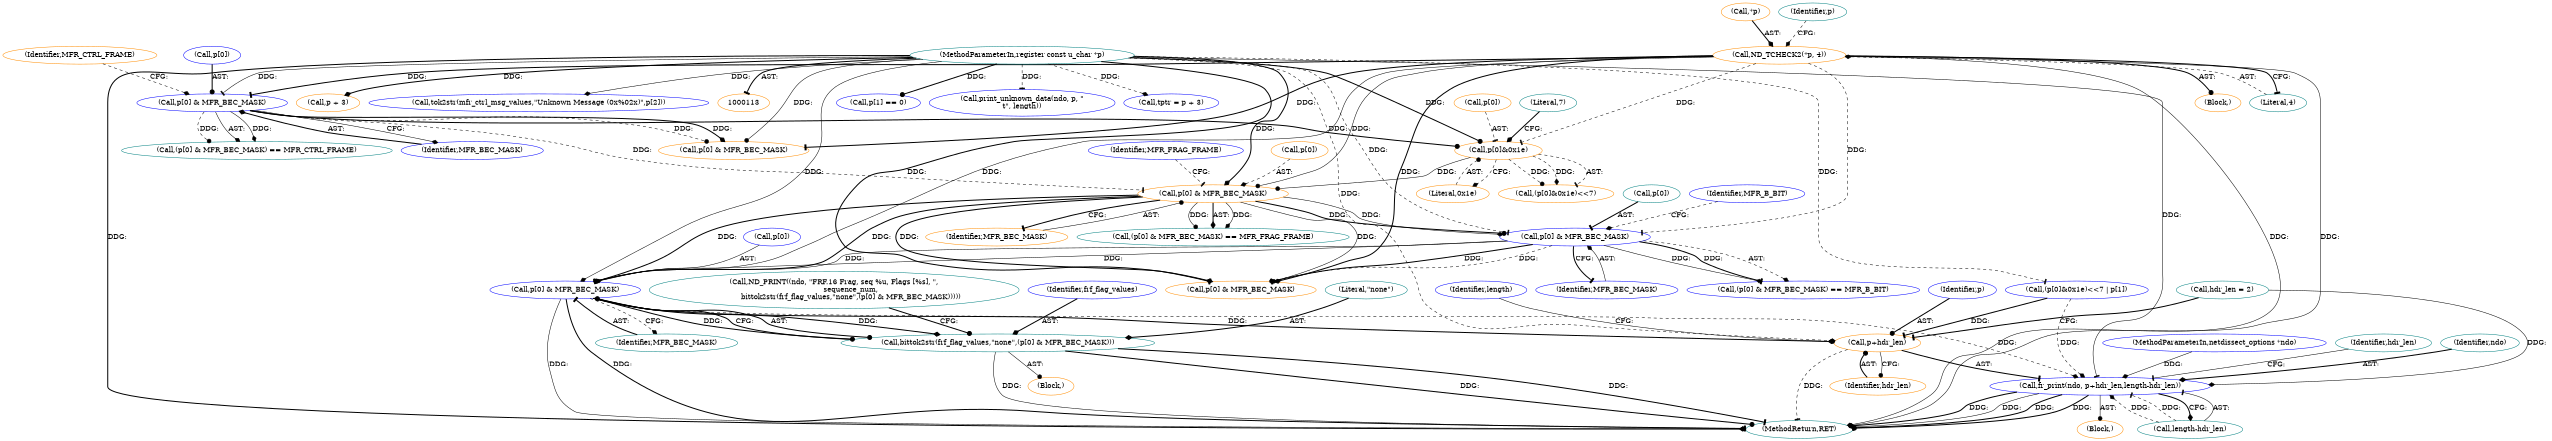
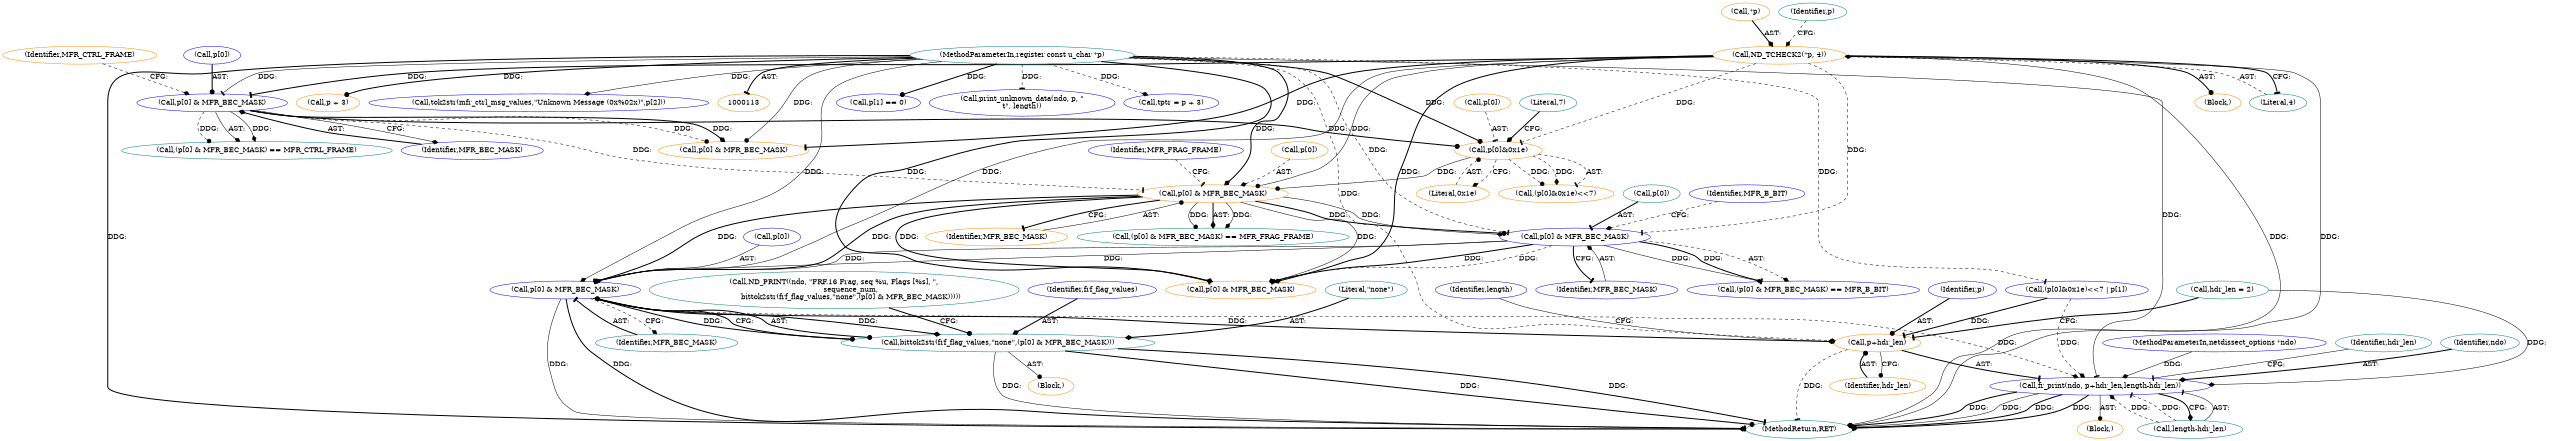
(561, 70) -> (559, 70)
